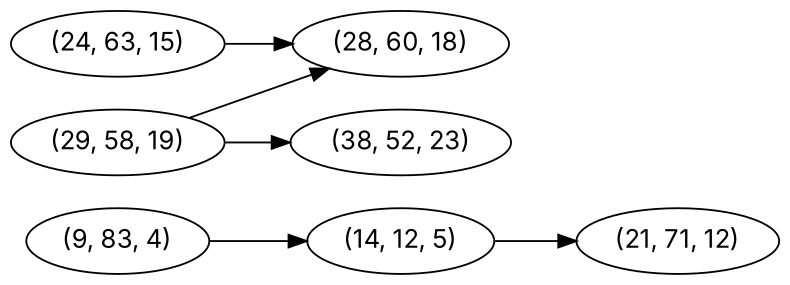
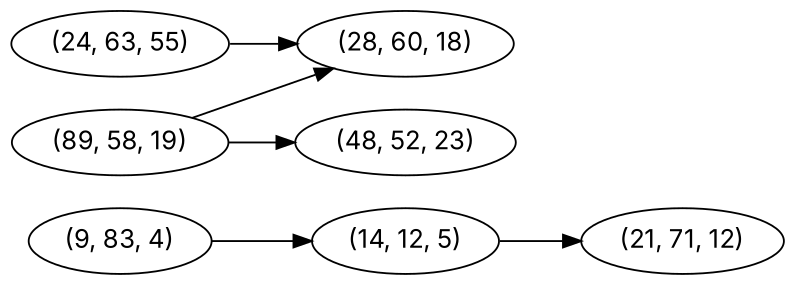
(118, 44) -> (120, 44)
(118, 142) -> (120, 142)
(401, 142) -> (406, 142)
